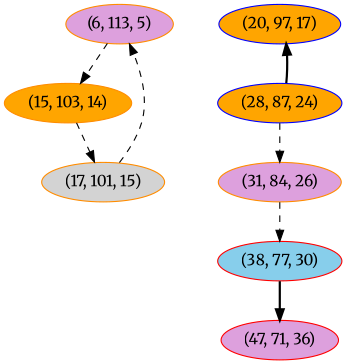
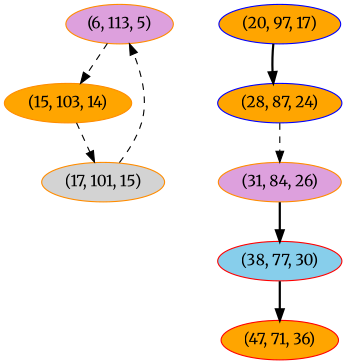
(287, 69) -> (272, 58)
(280, 216) -> (280, 216)
(280, 340) -> (280, 340)
